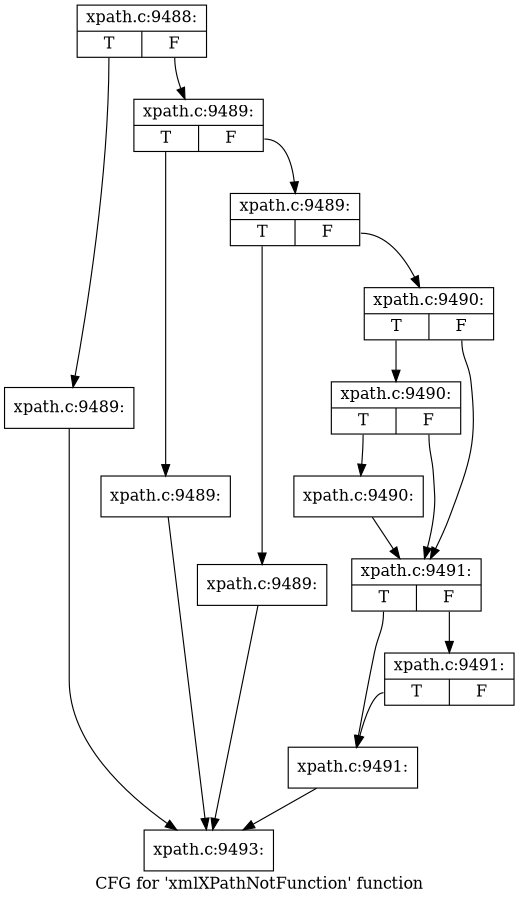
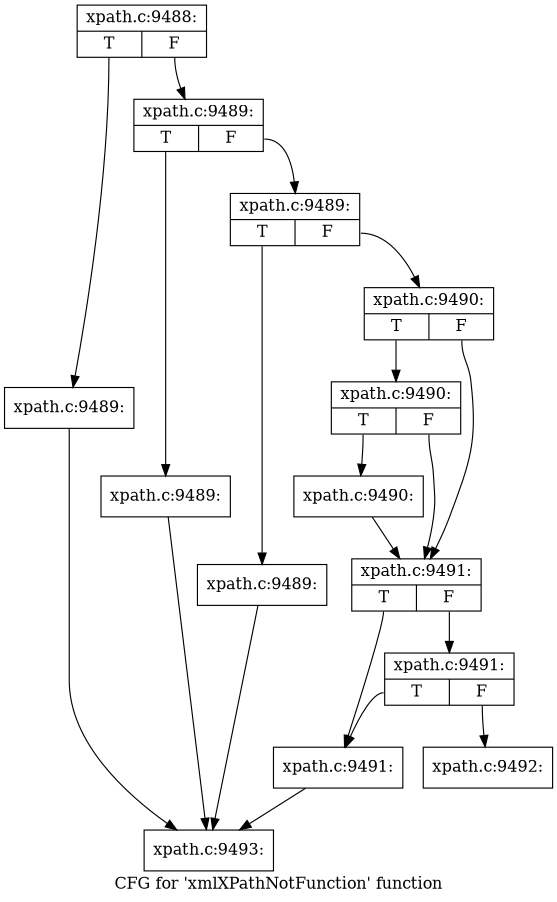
none -> (488, 768)
